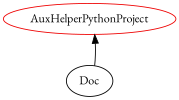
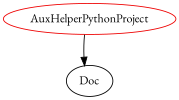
(95, 55) -> (84, 46)
